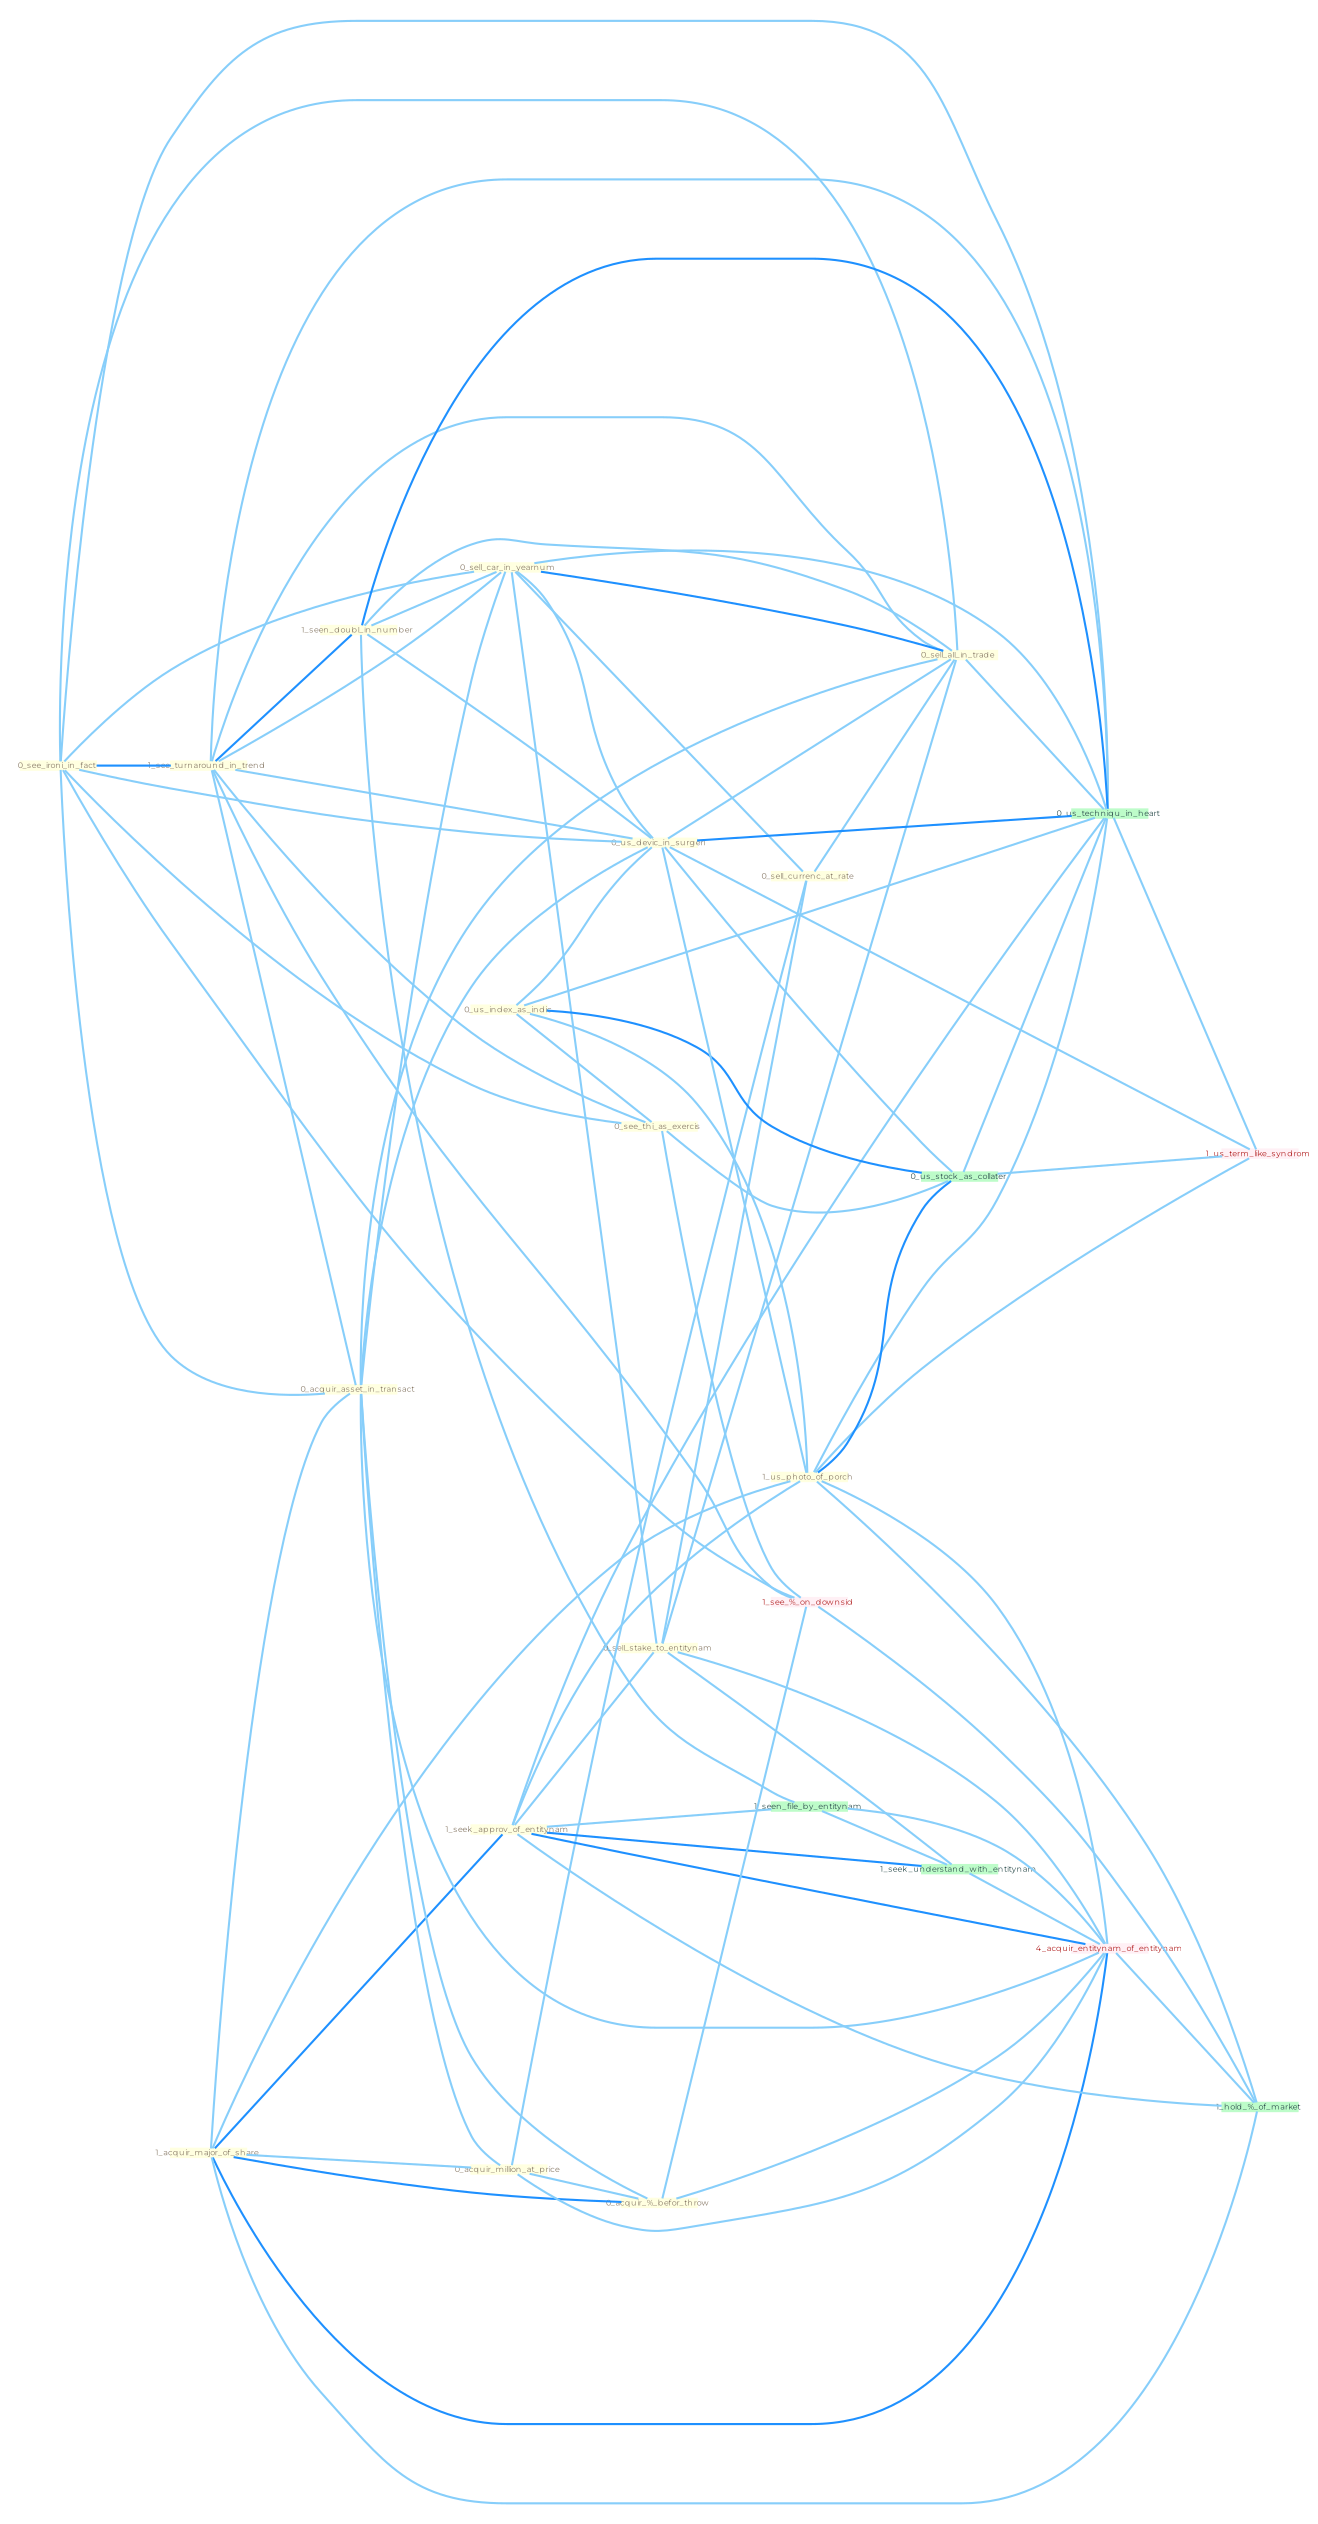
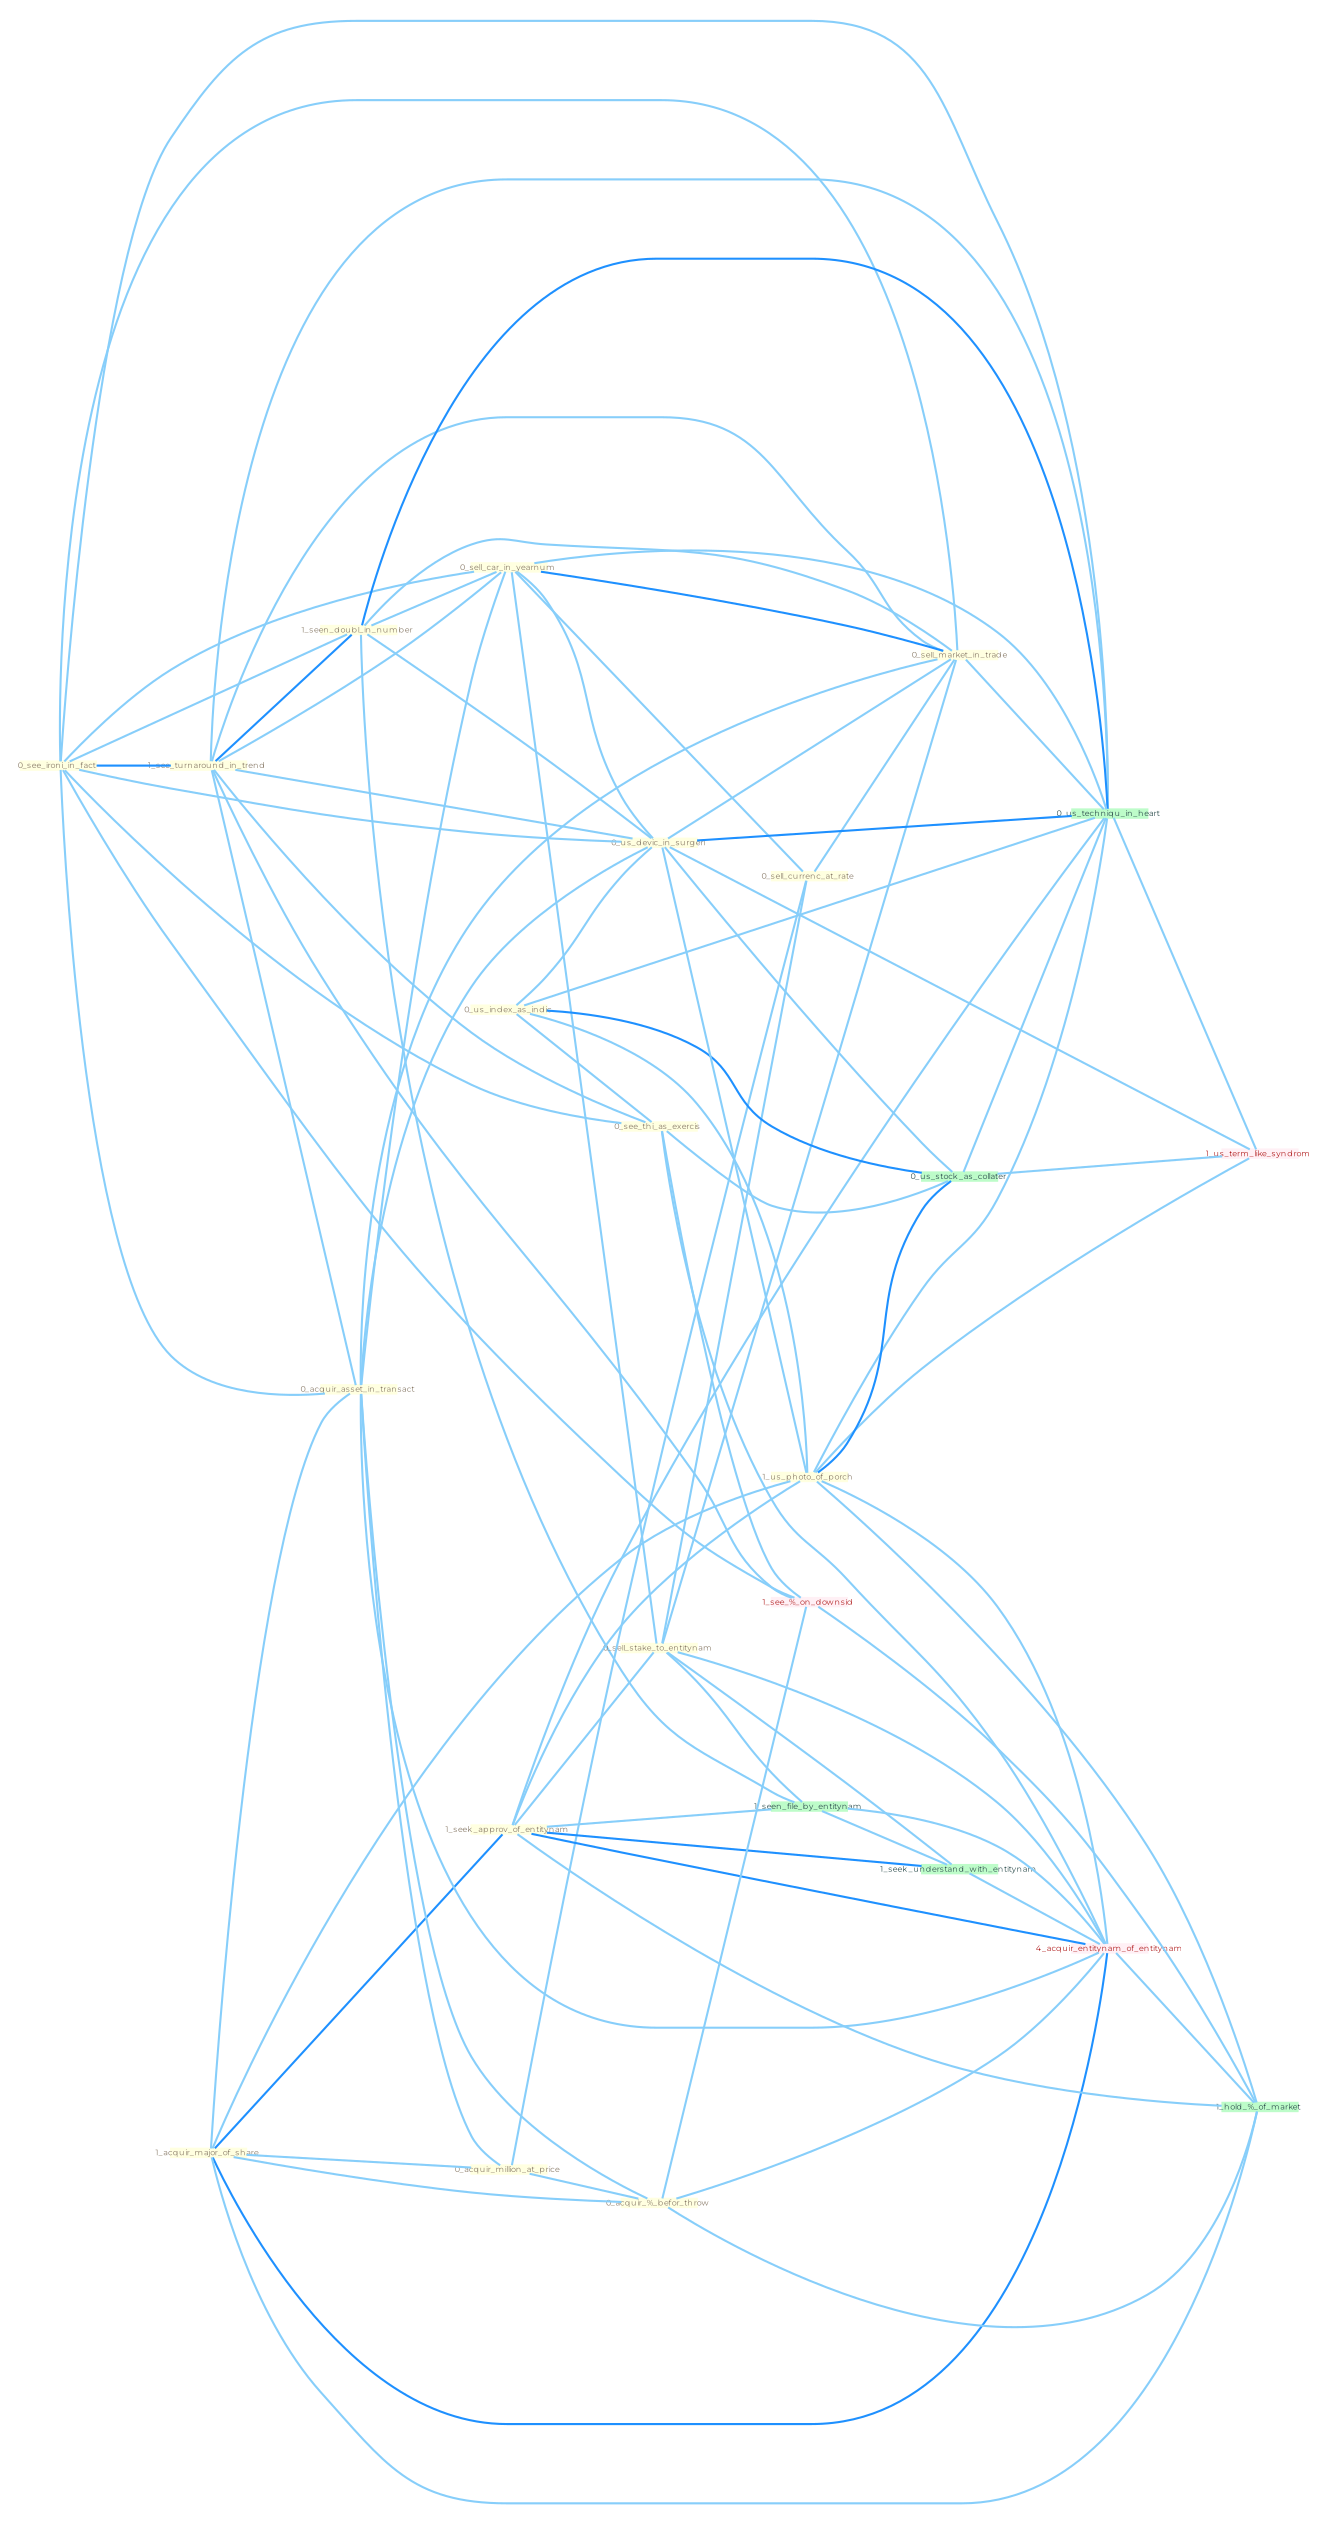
(960, 655) -> (960, 655)
none -> (201, 701)
none -> (734, 1727)
(427, 2187) -> (427, 2187)
(856, 2192) -> (831, 1563)
none -> (1007, 2327)
